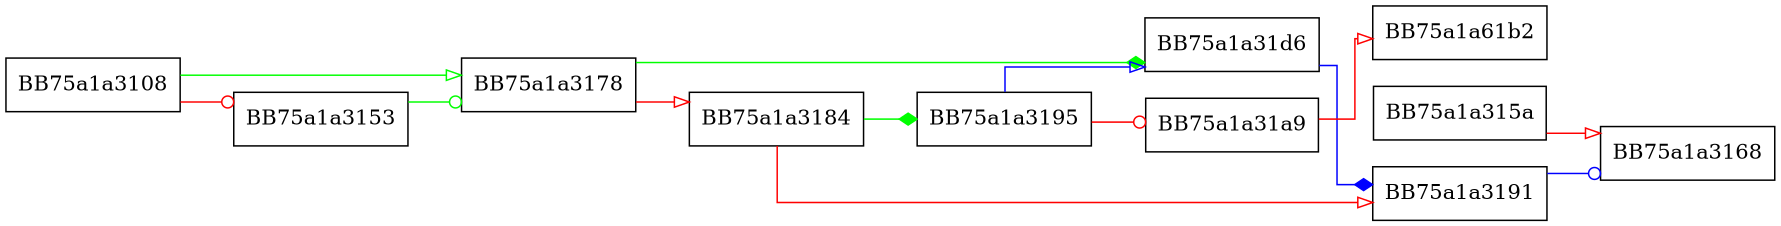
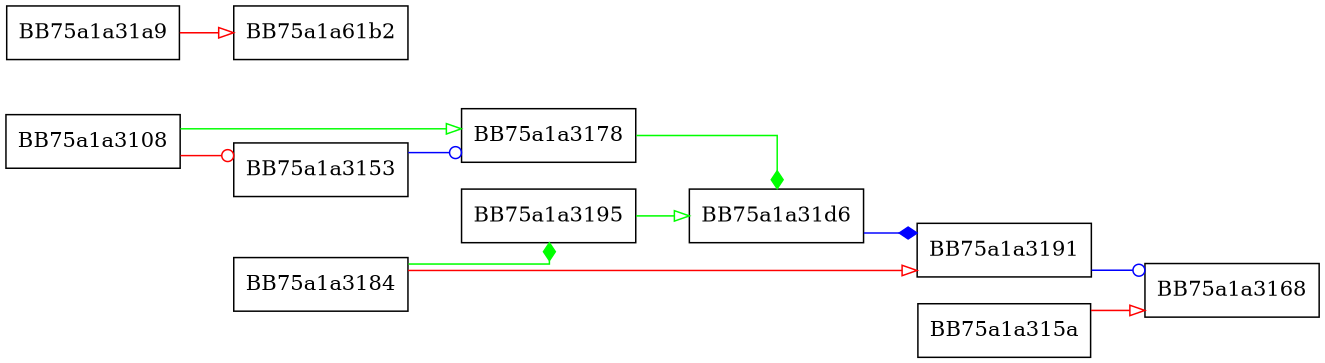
(1055, 67) -> (655, 216)
(429, 102) -> (429, 153)
(655, 102) -> none
(1113, 122) -> none
